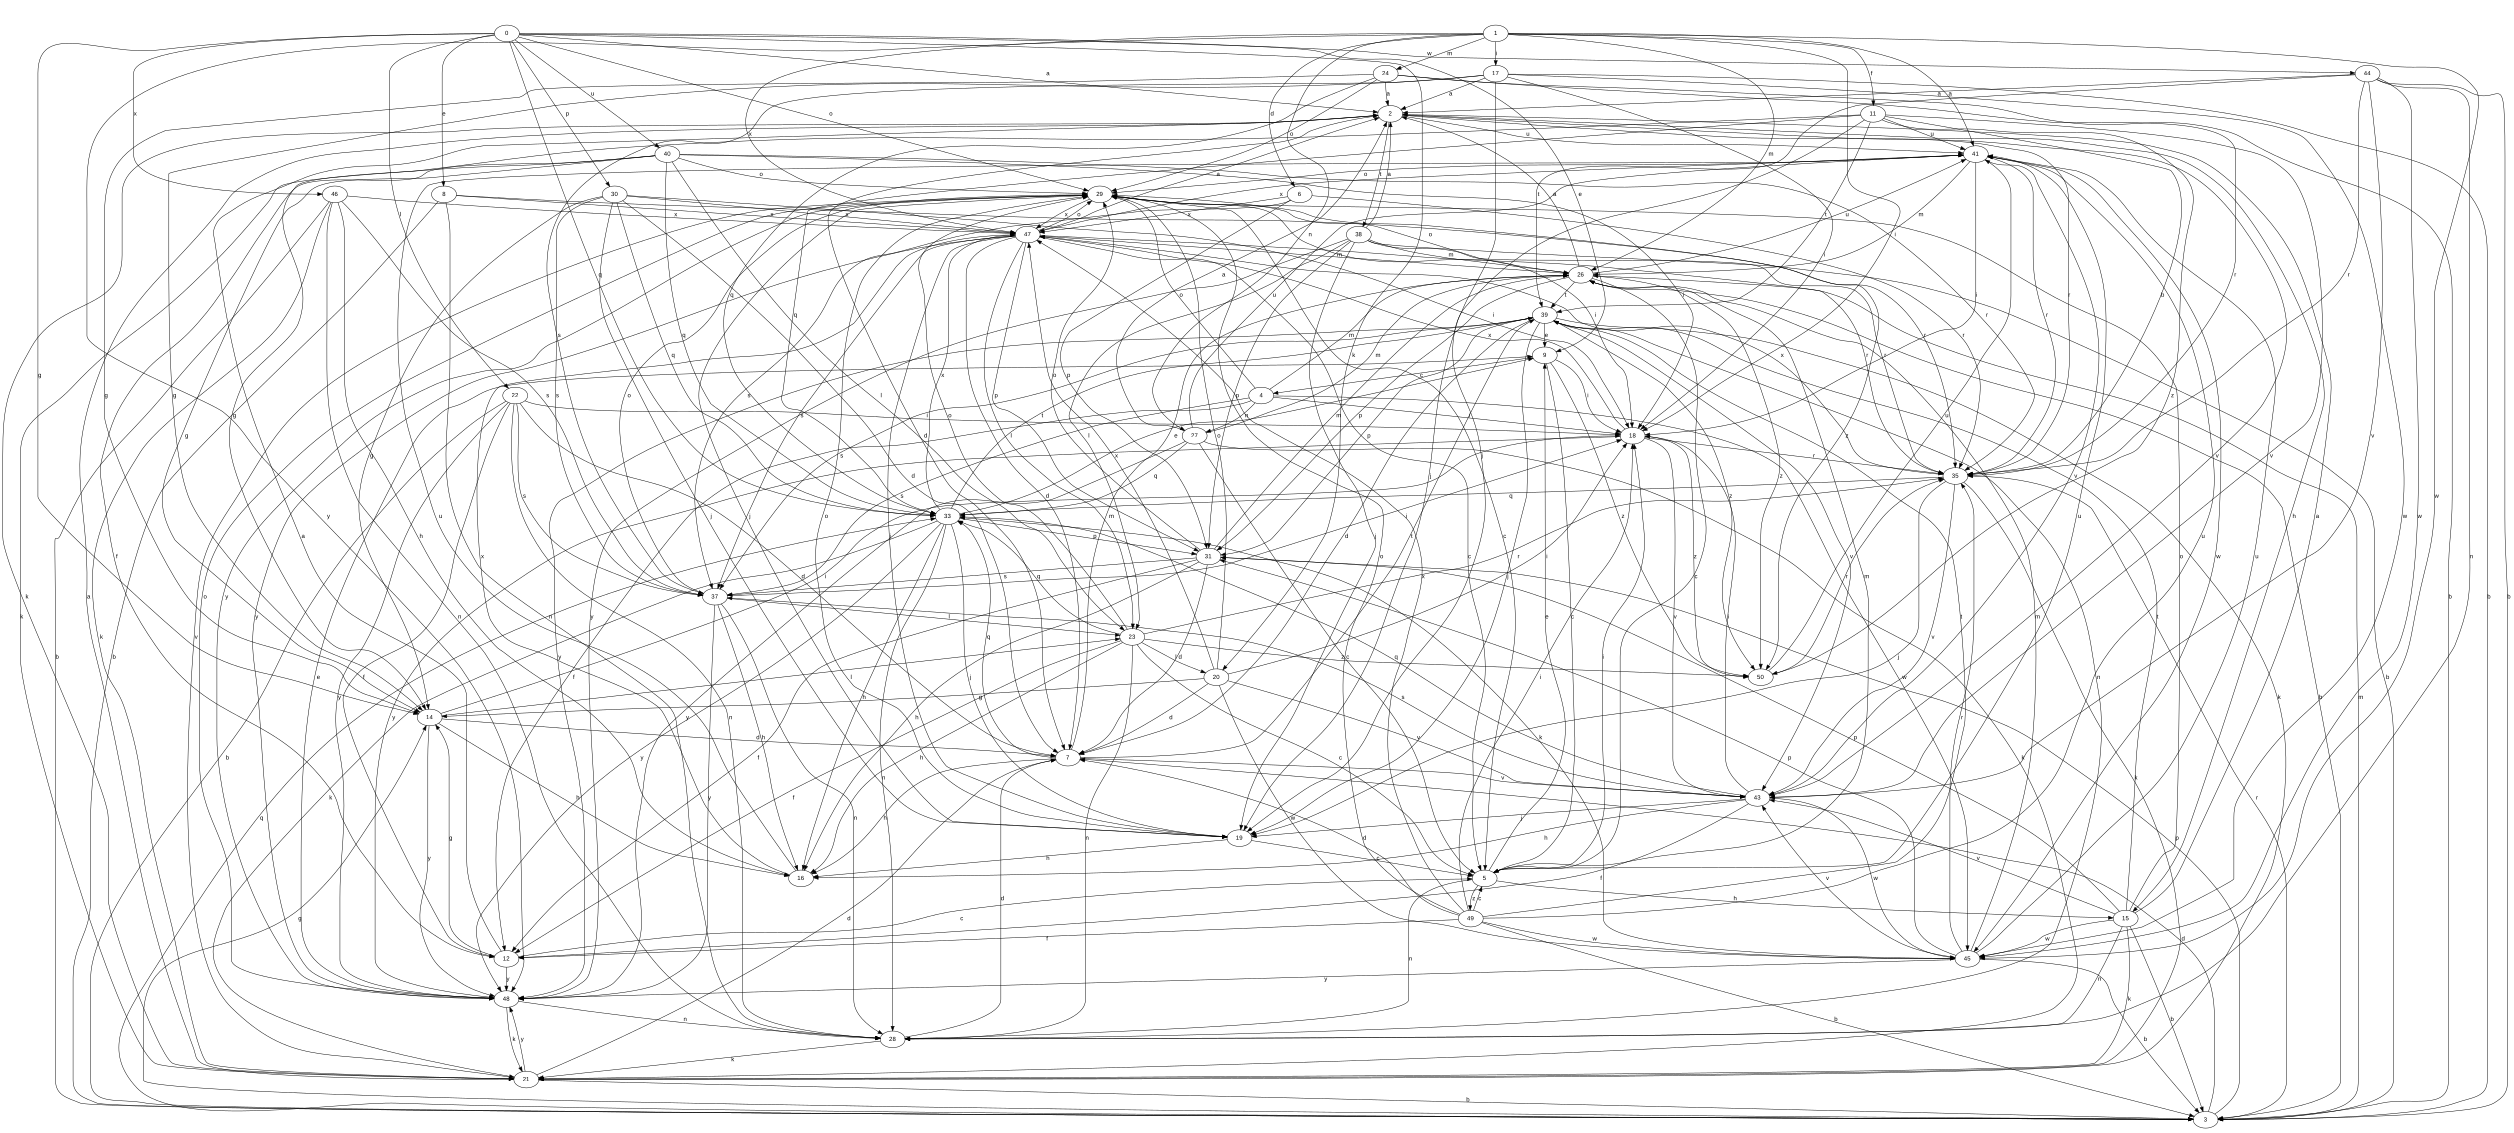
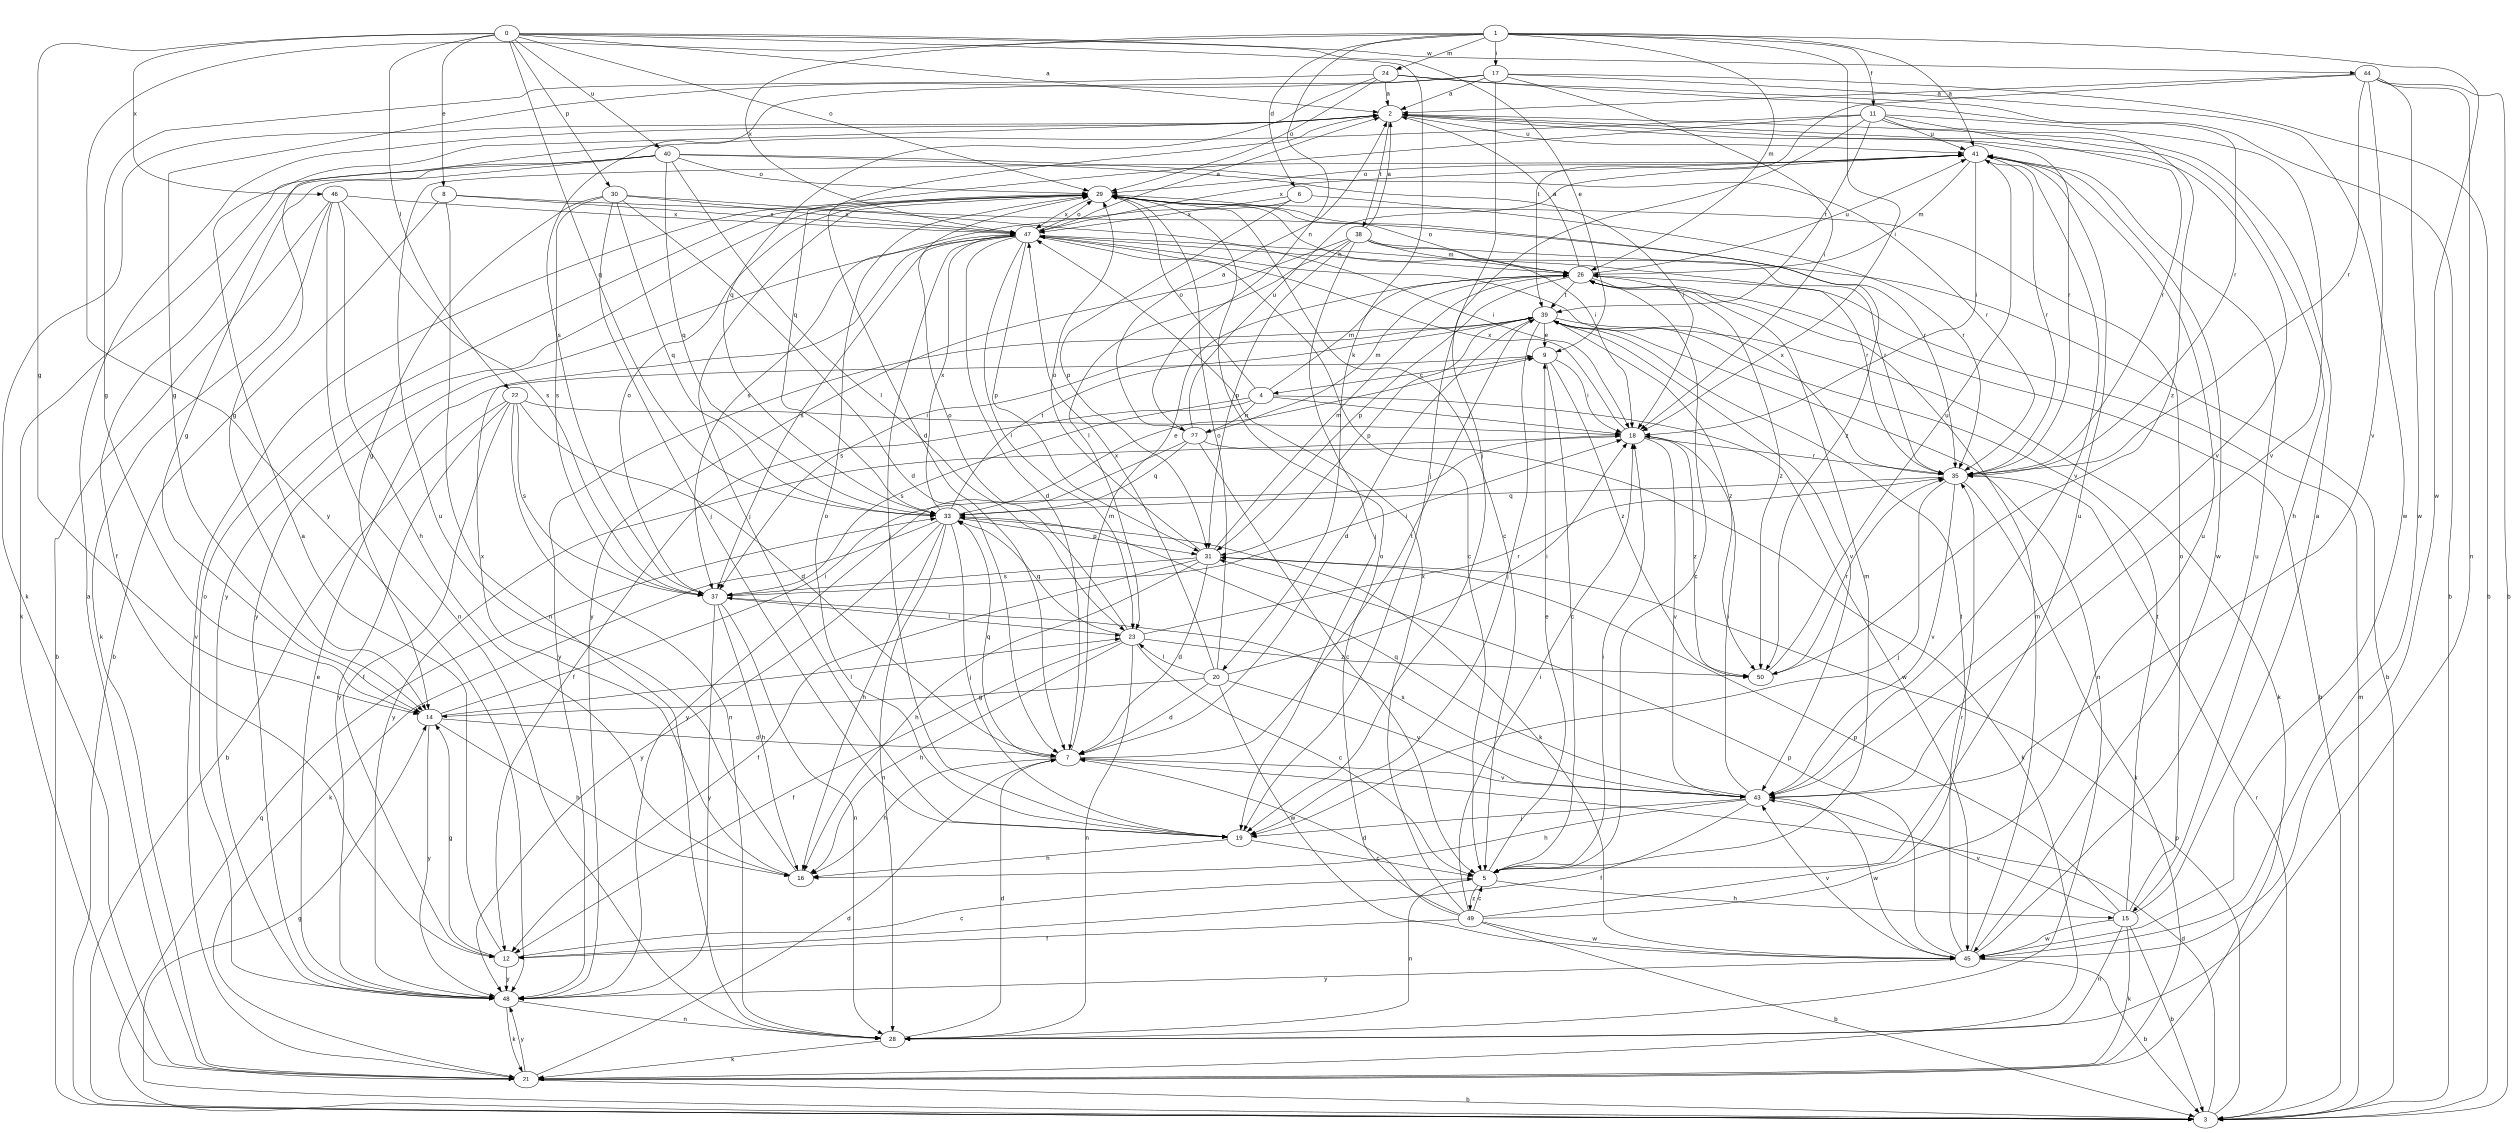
(1340, 255) -> (1340, 255)
(2163, 295) -> (2163, 295)
(1171, 658) -> (1175, 666)
